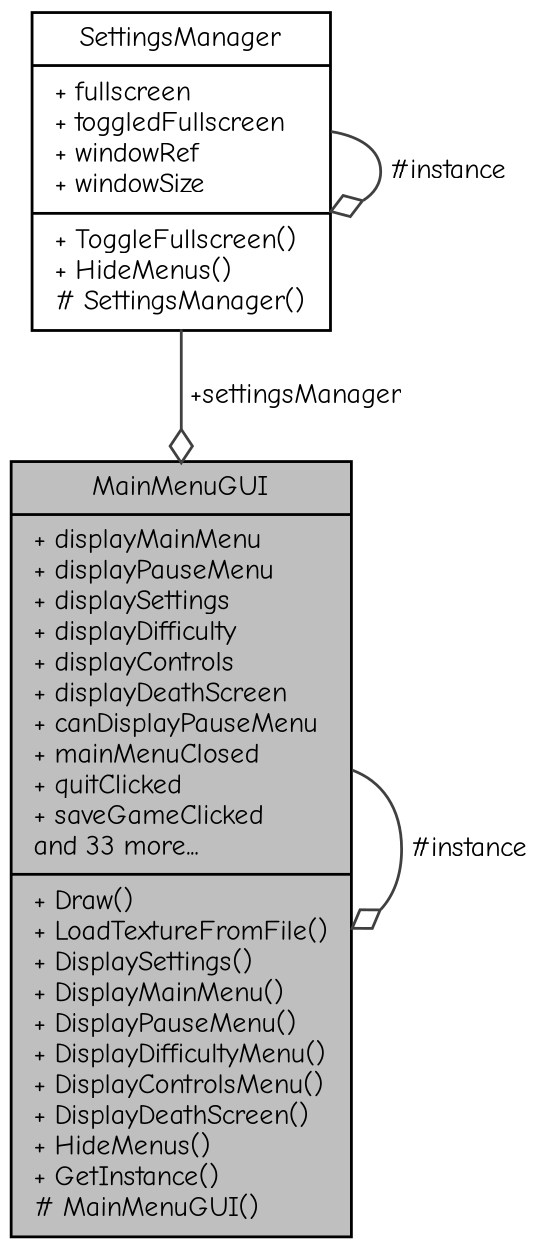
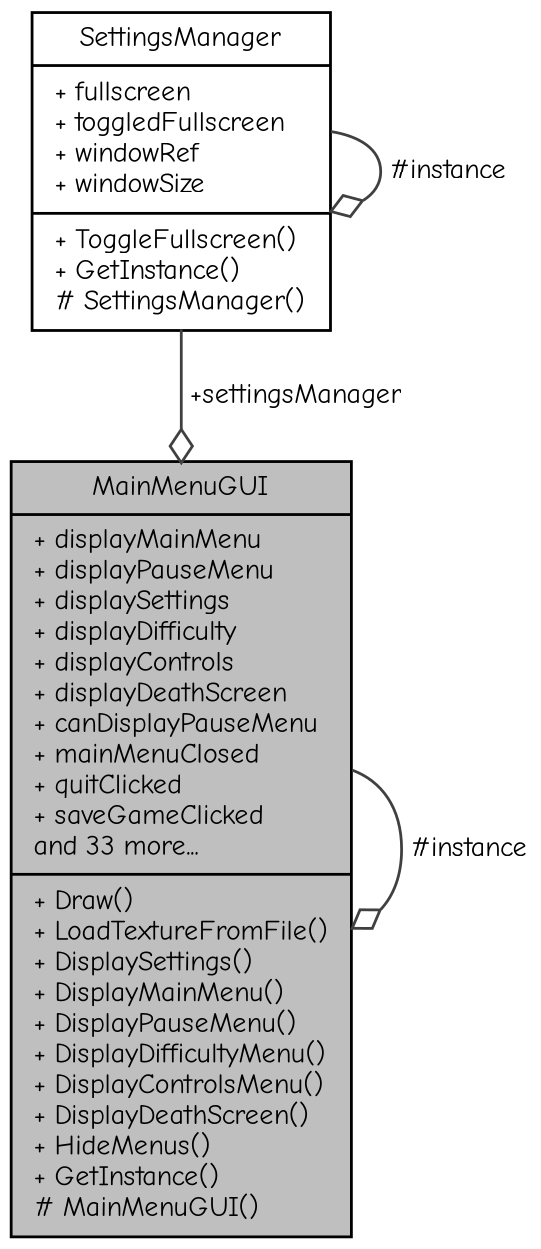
(144, 271) -> (148, 271)
